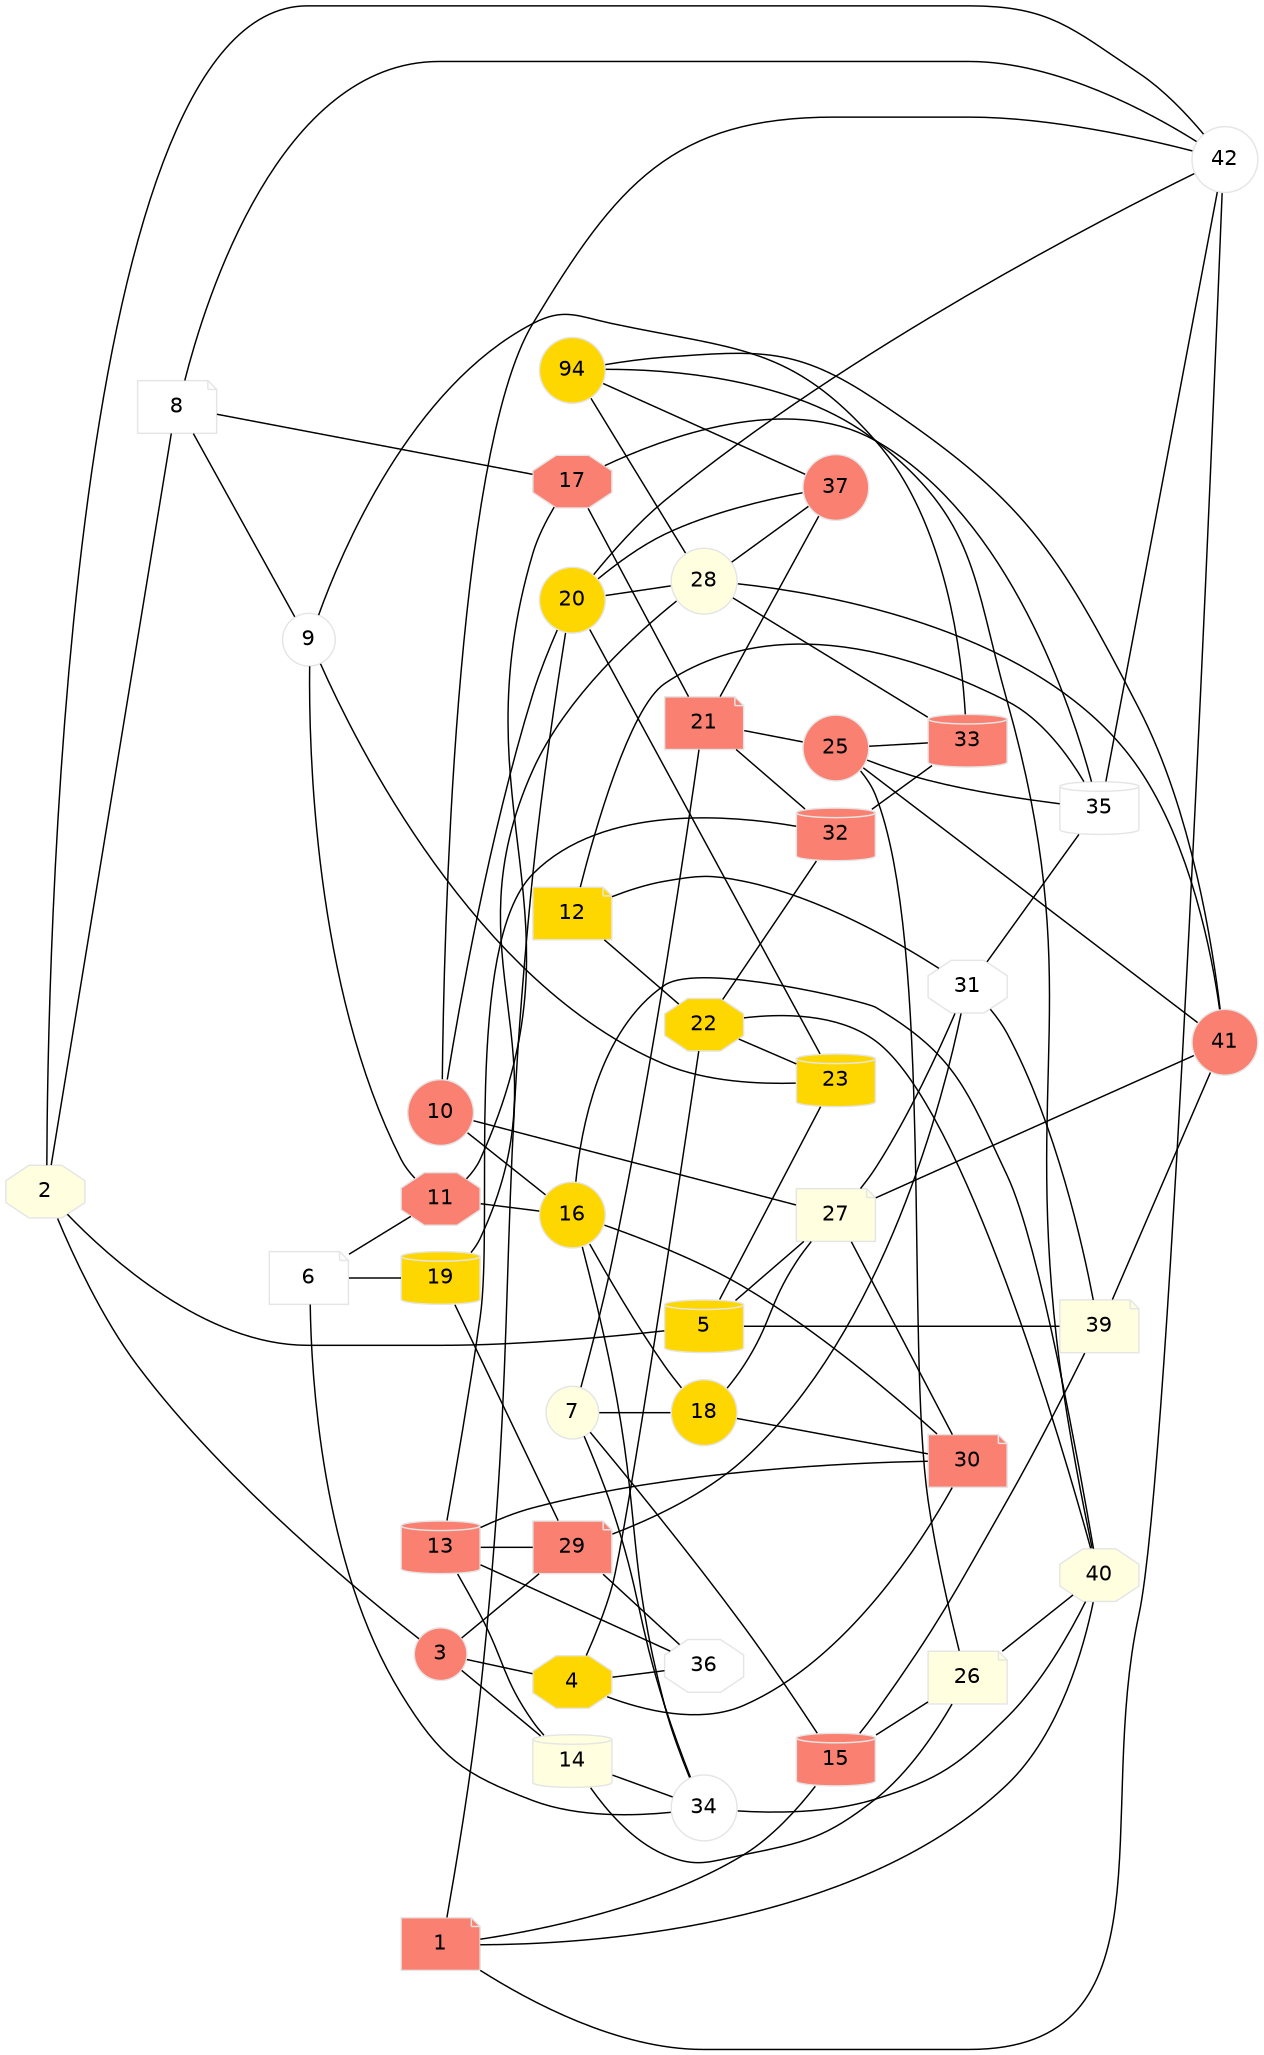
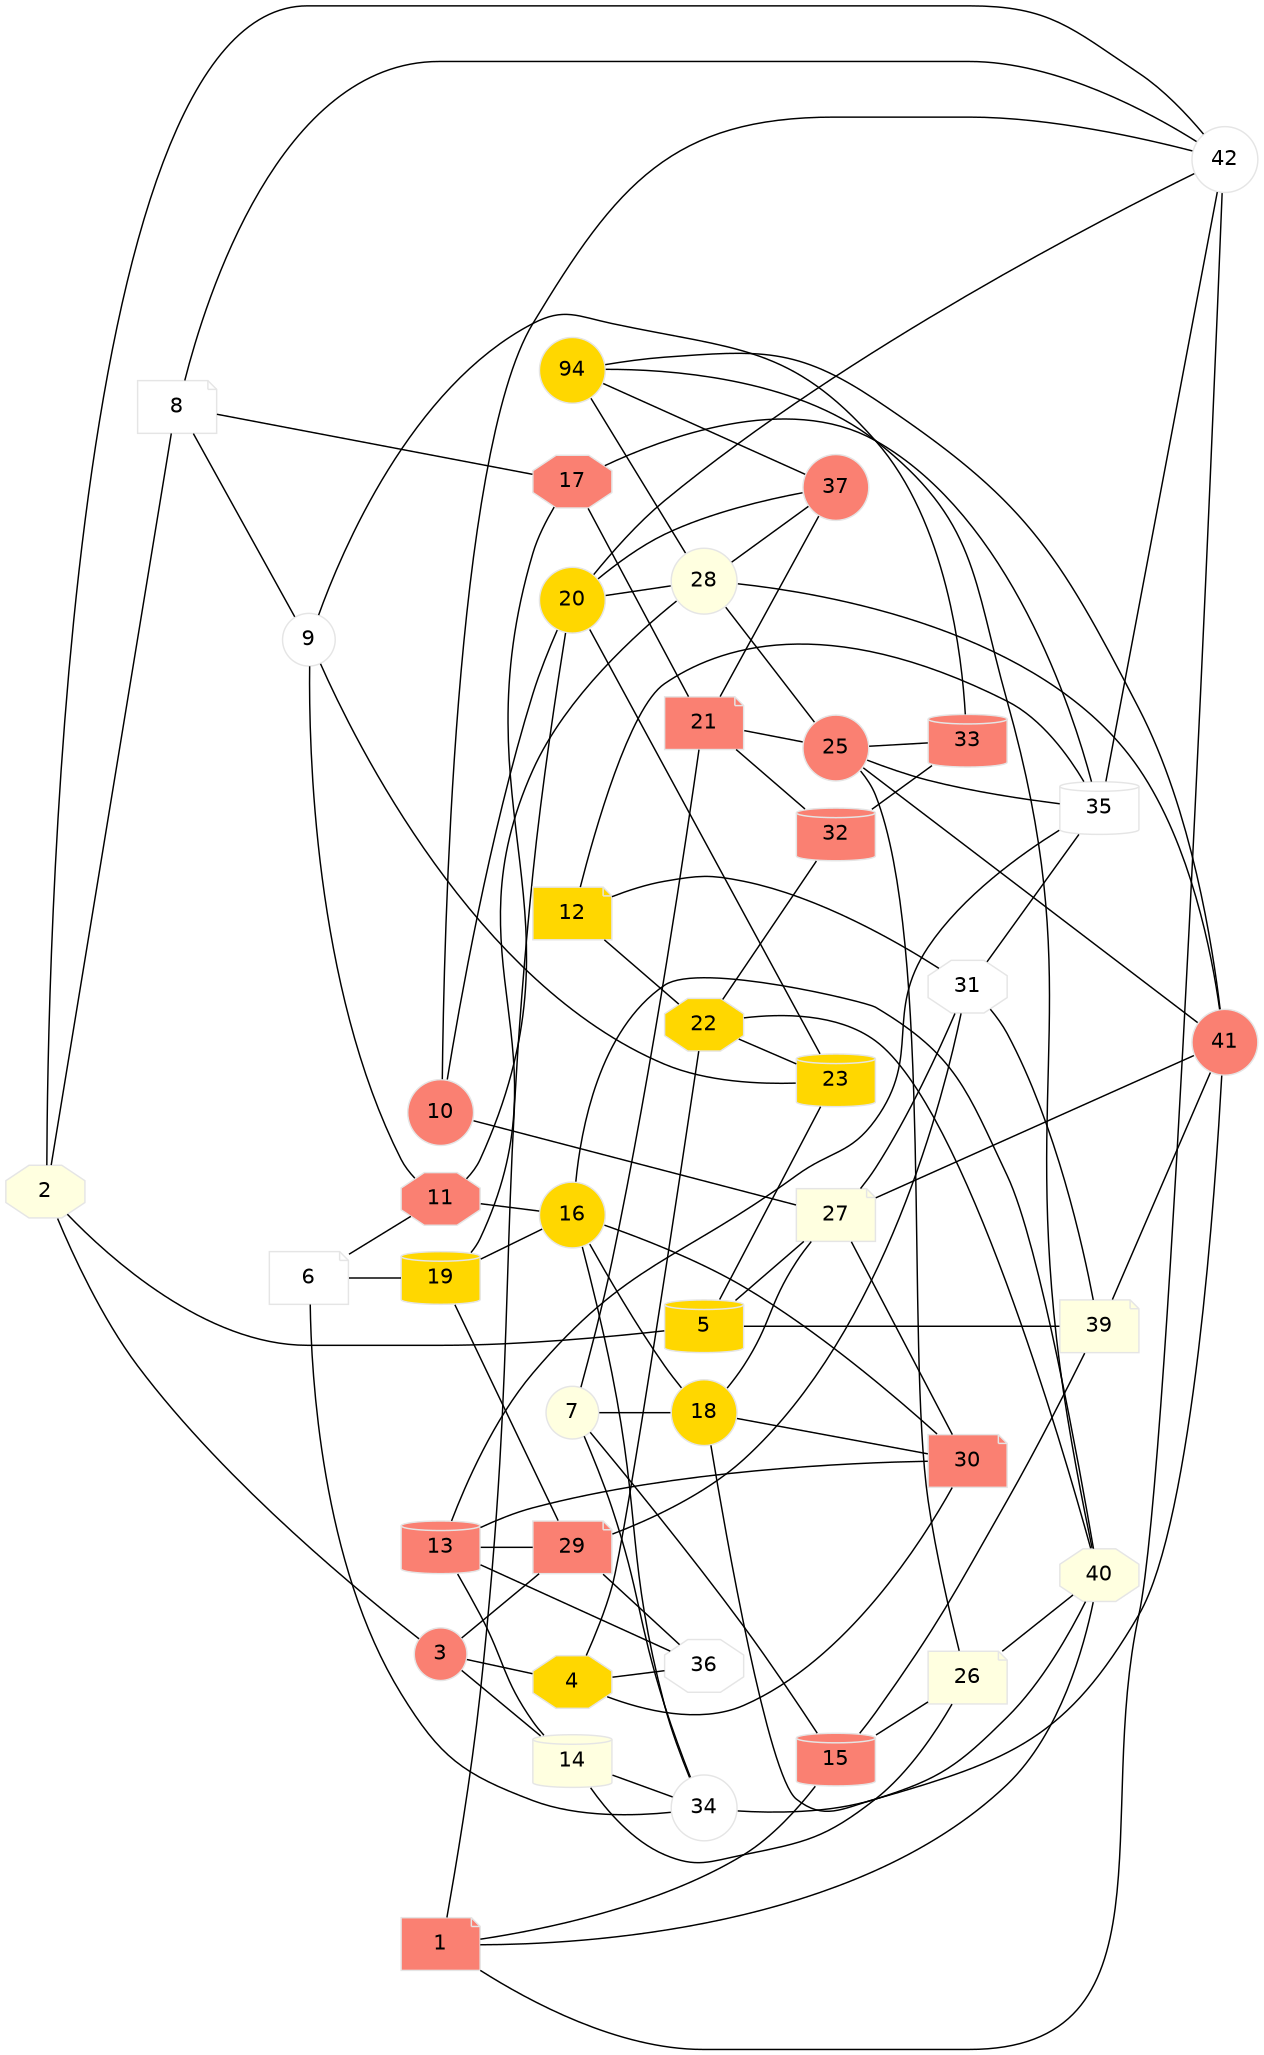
(830, 658) -> (770, 665)
(487, 1056) -> (799, 1174)
(497, 1156) -> (519, 1240)
none -> (1069, 1708)
